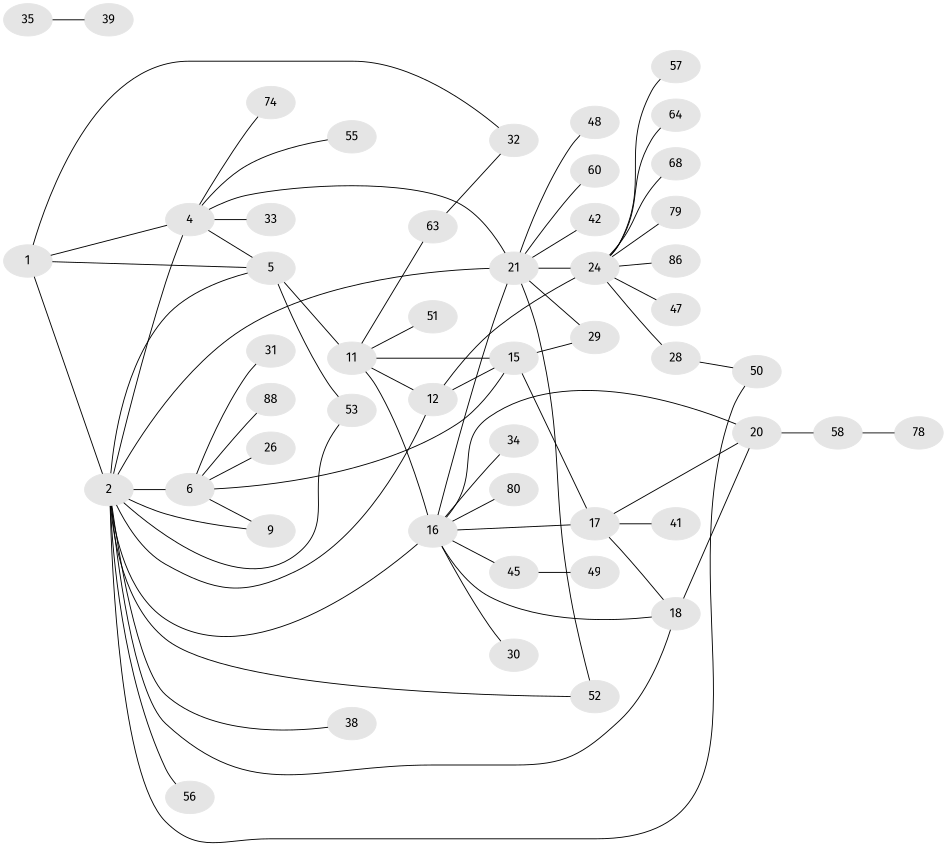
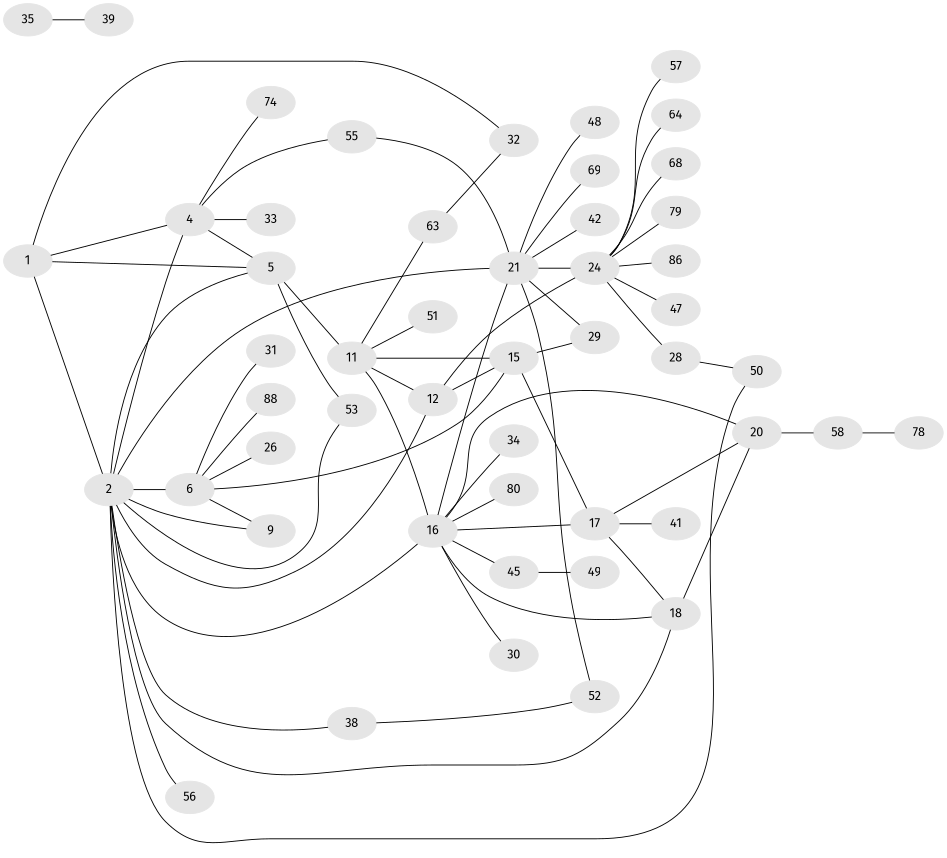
(595, 171) -> (595, 171)
(368, 186) -> (463, 171)
(291, 678) -> (475, 717)
